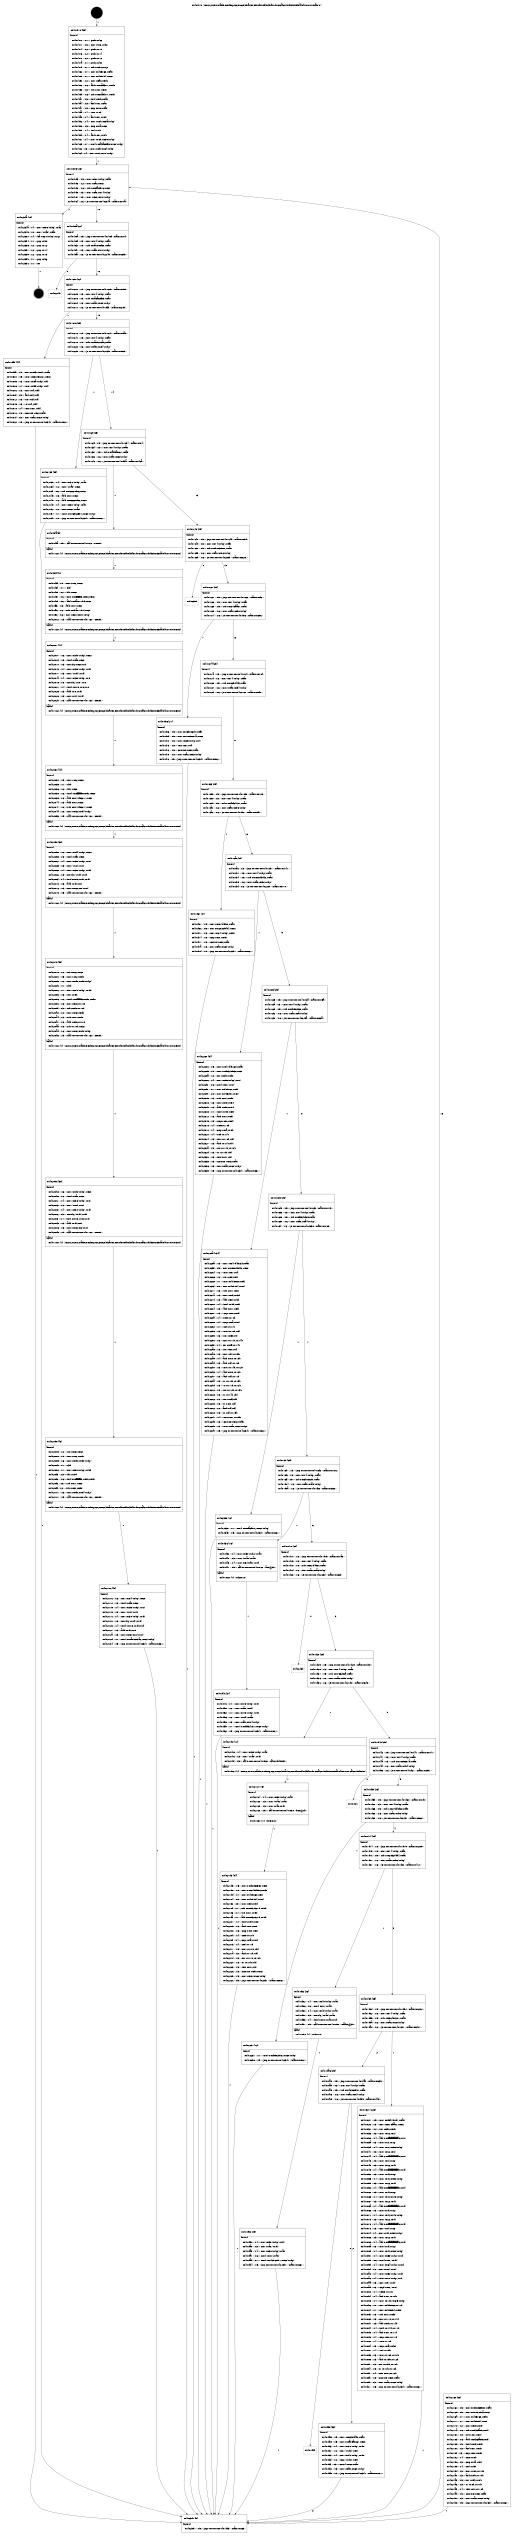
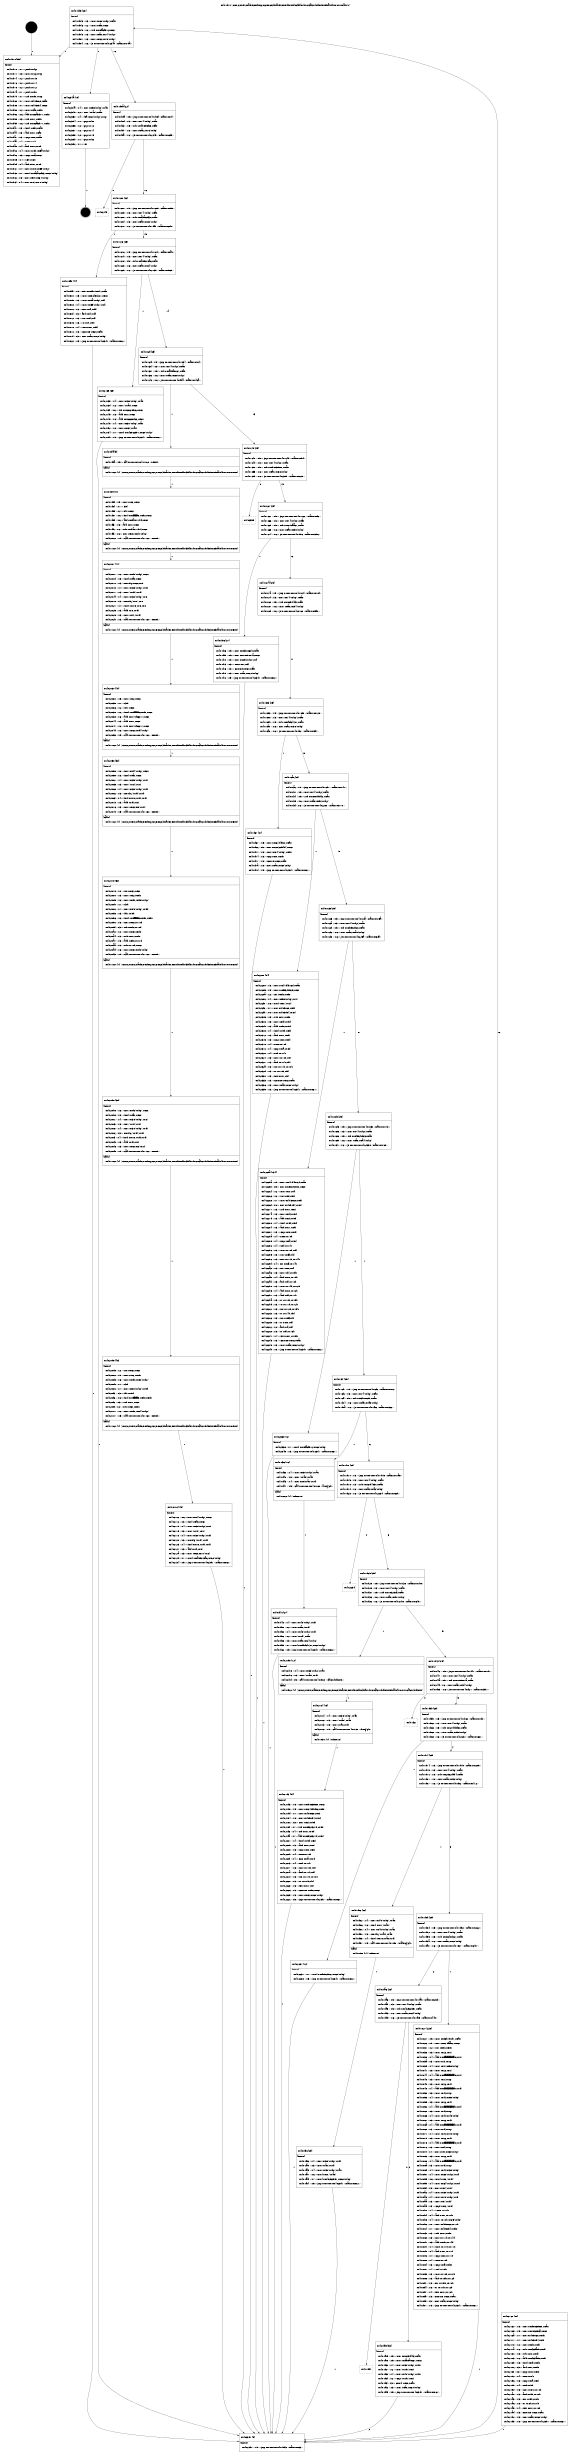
(97, 160) -> (65, 51)
